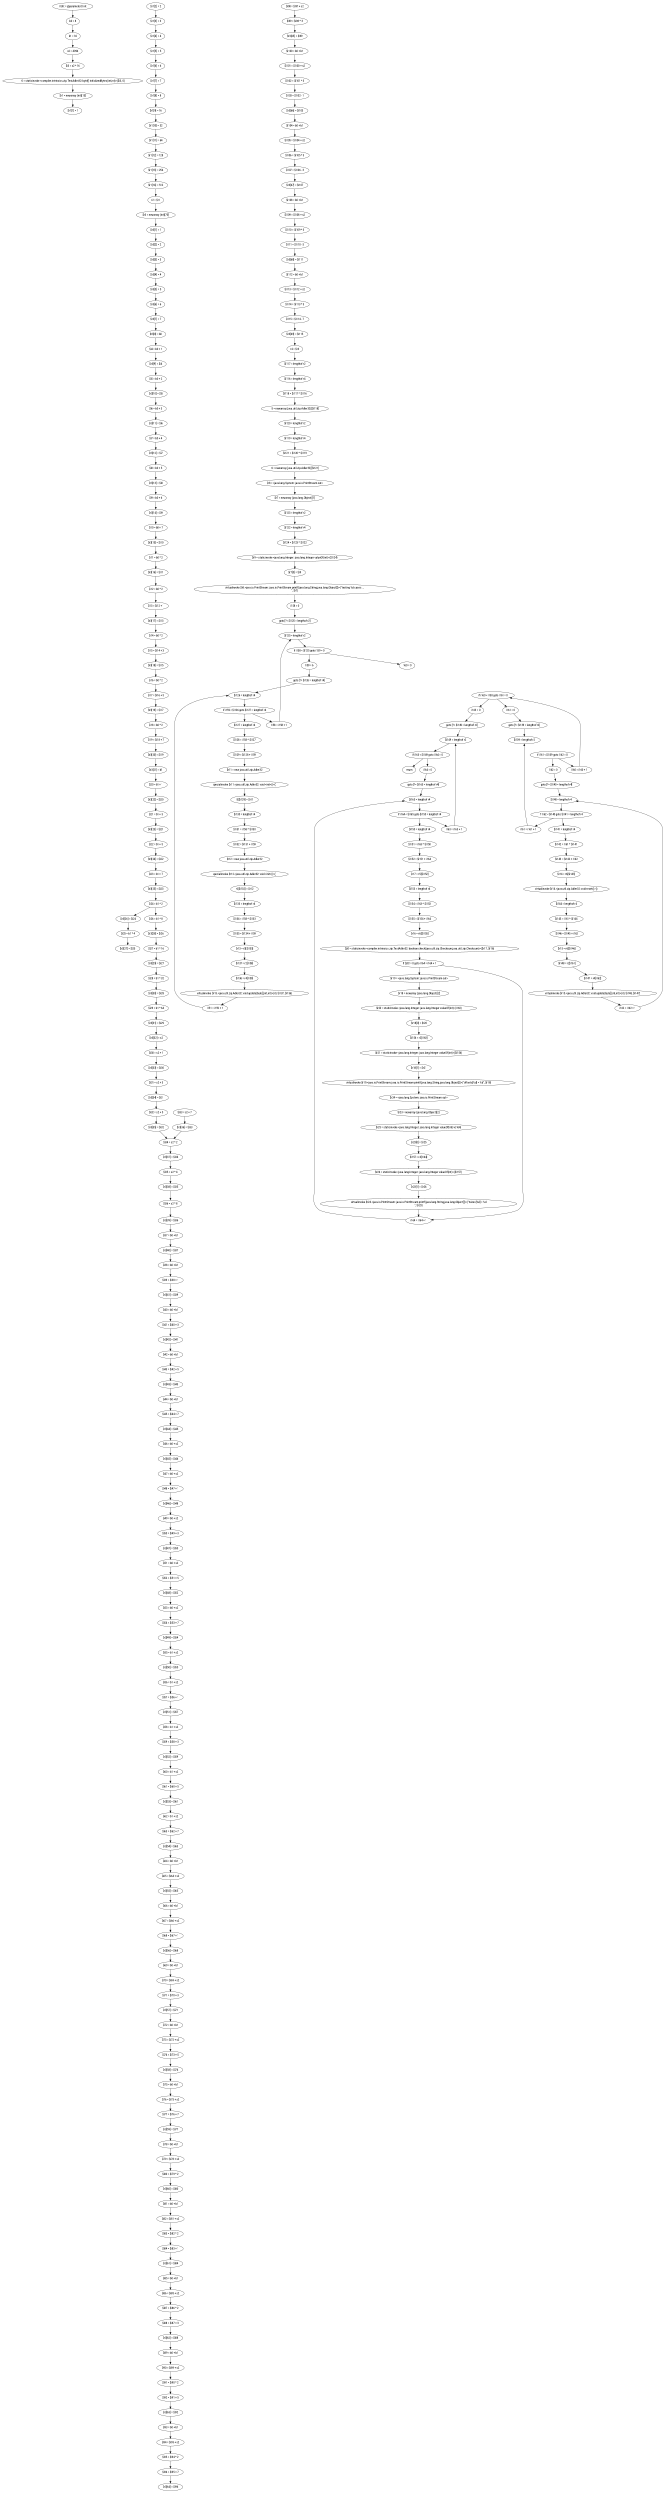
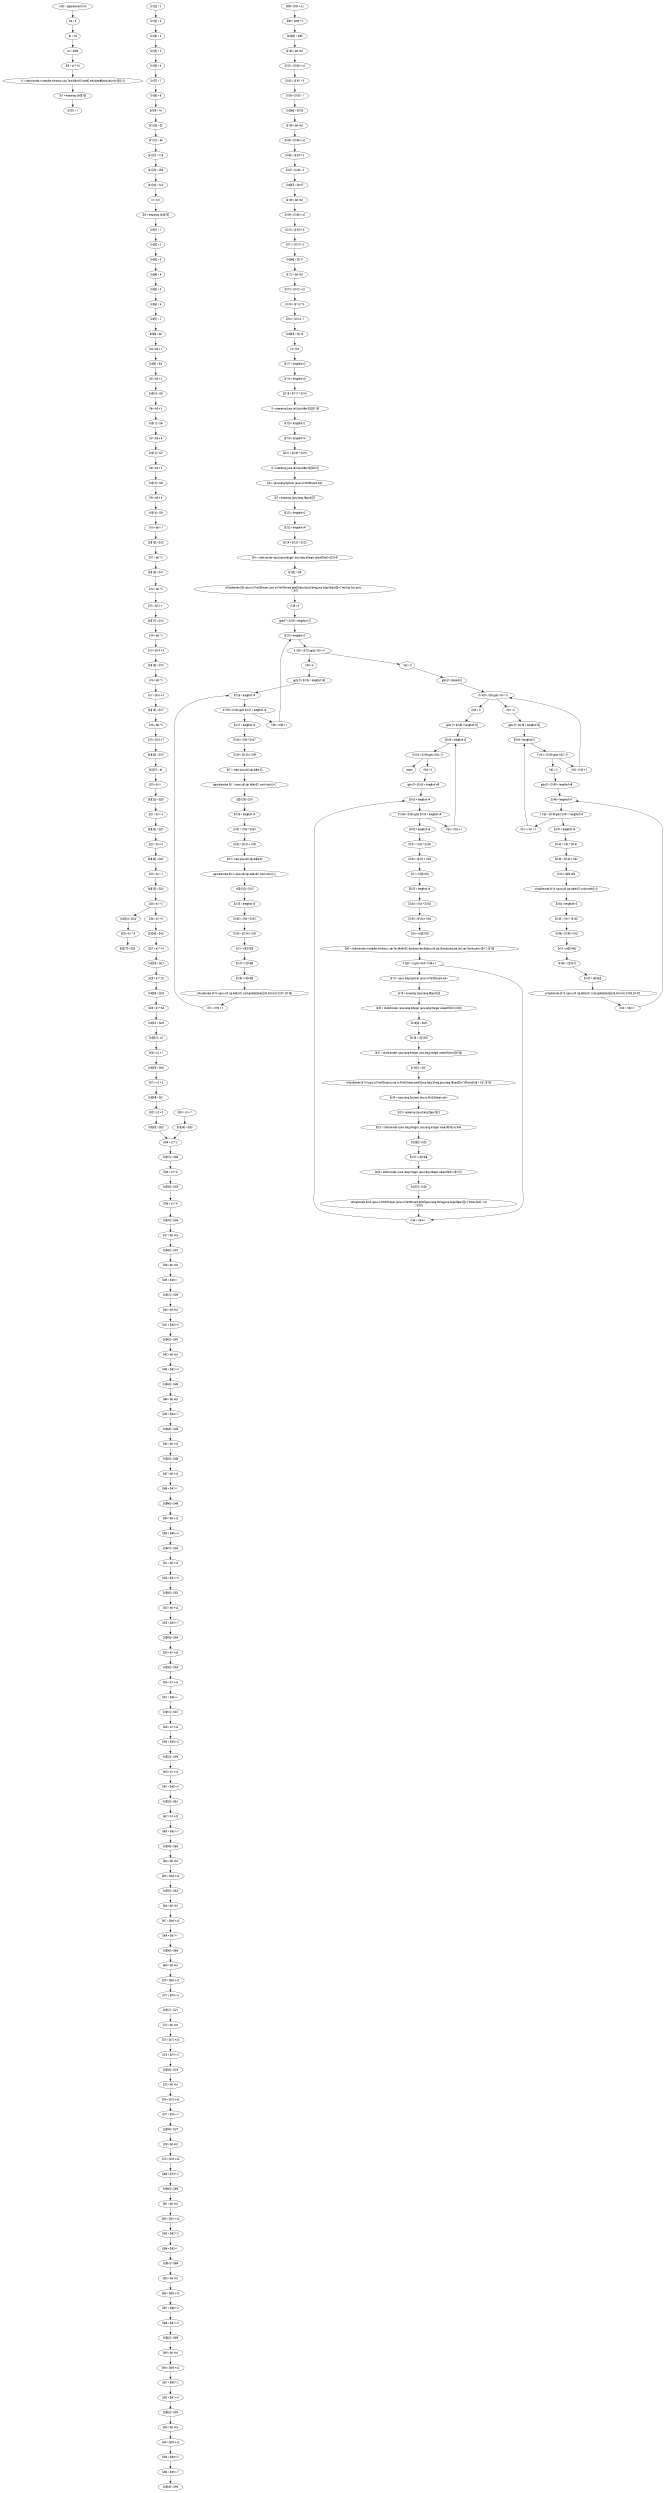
none -> (452, 680)
none -> (537, 747)
(170, 2002) -> none
